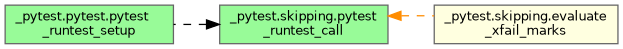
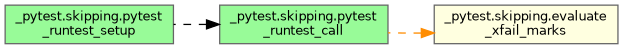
(418, 16) -> (405, 33)
(89, 24) -> (89, 24)
